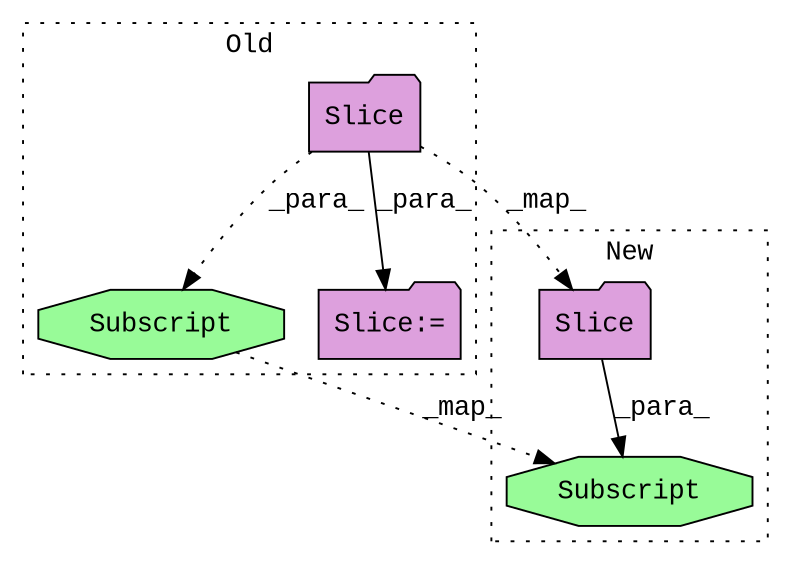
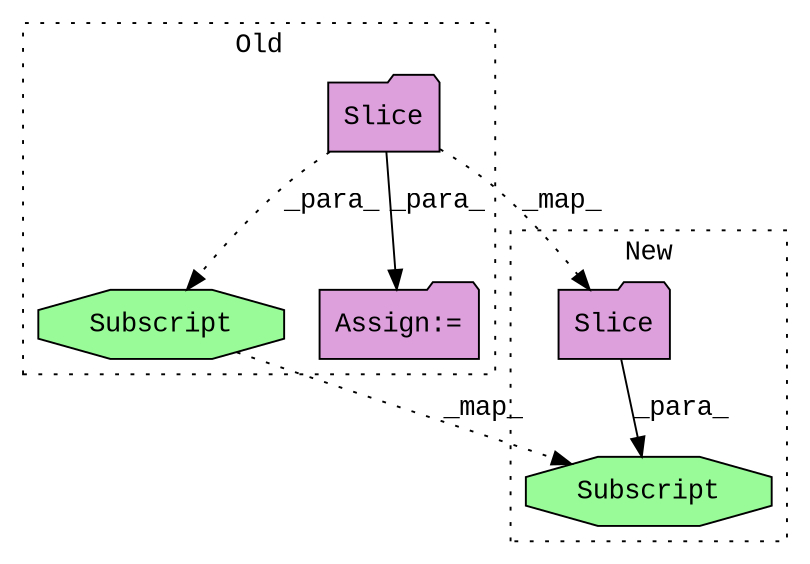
(390, 324) -> (399, 324)
